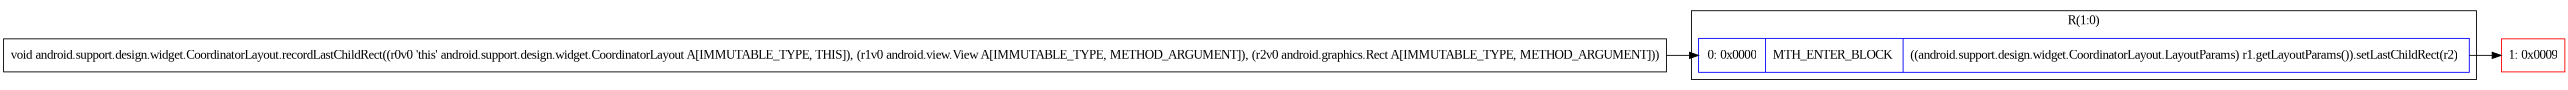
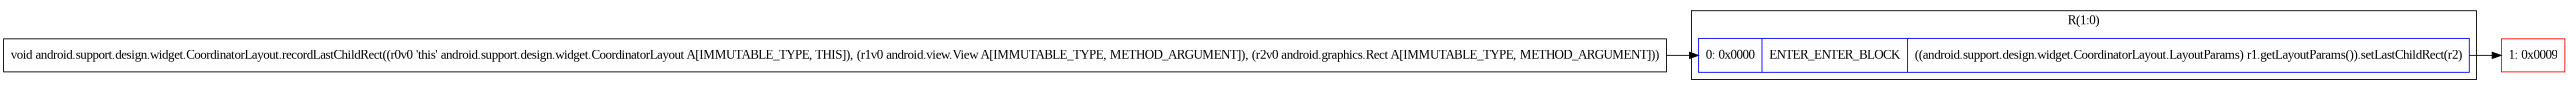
(1833, 55) -> (1835, 55)
